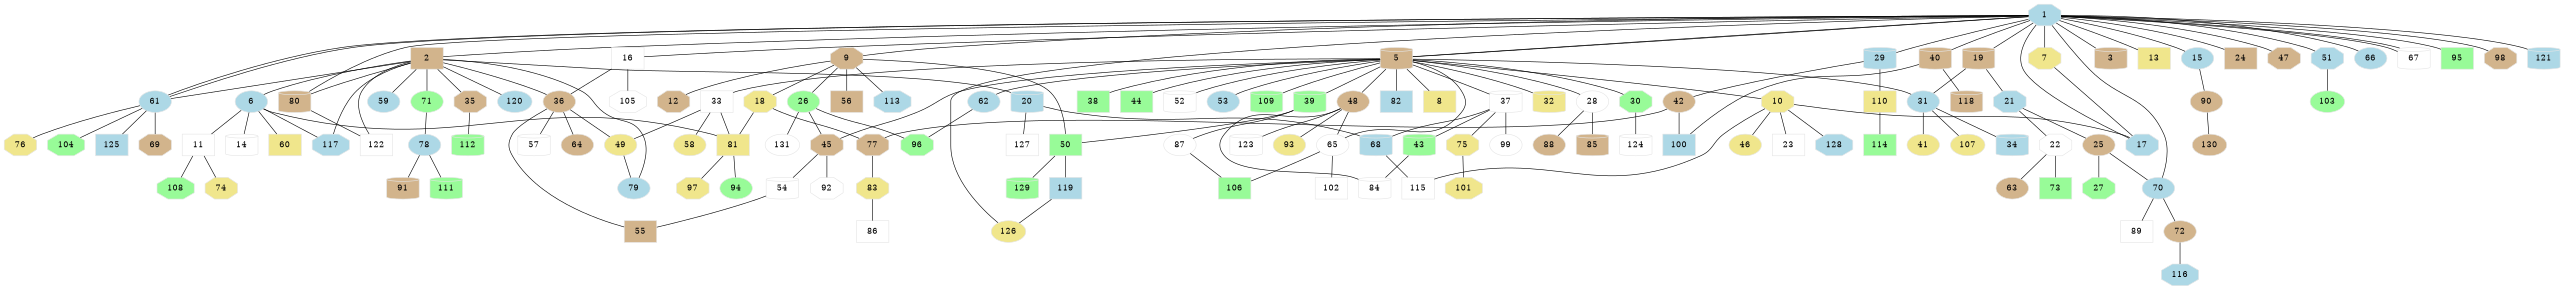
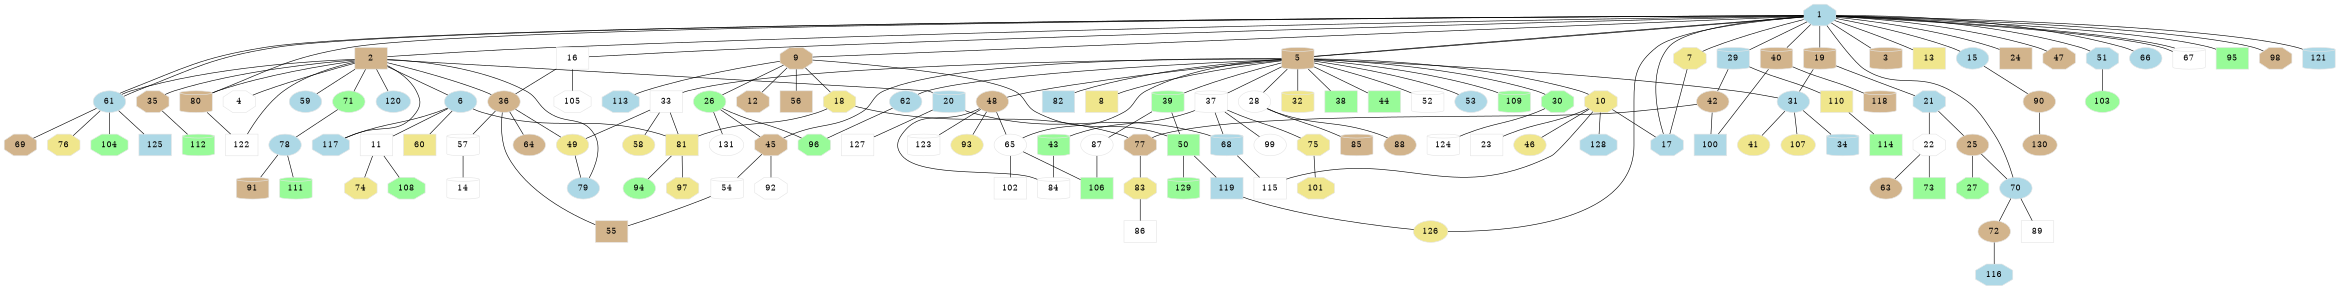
none -> (239, 102)
(247, 123) -> (463, 167)
